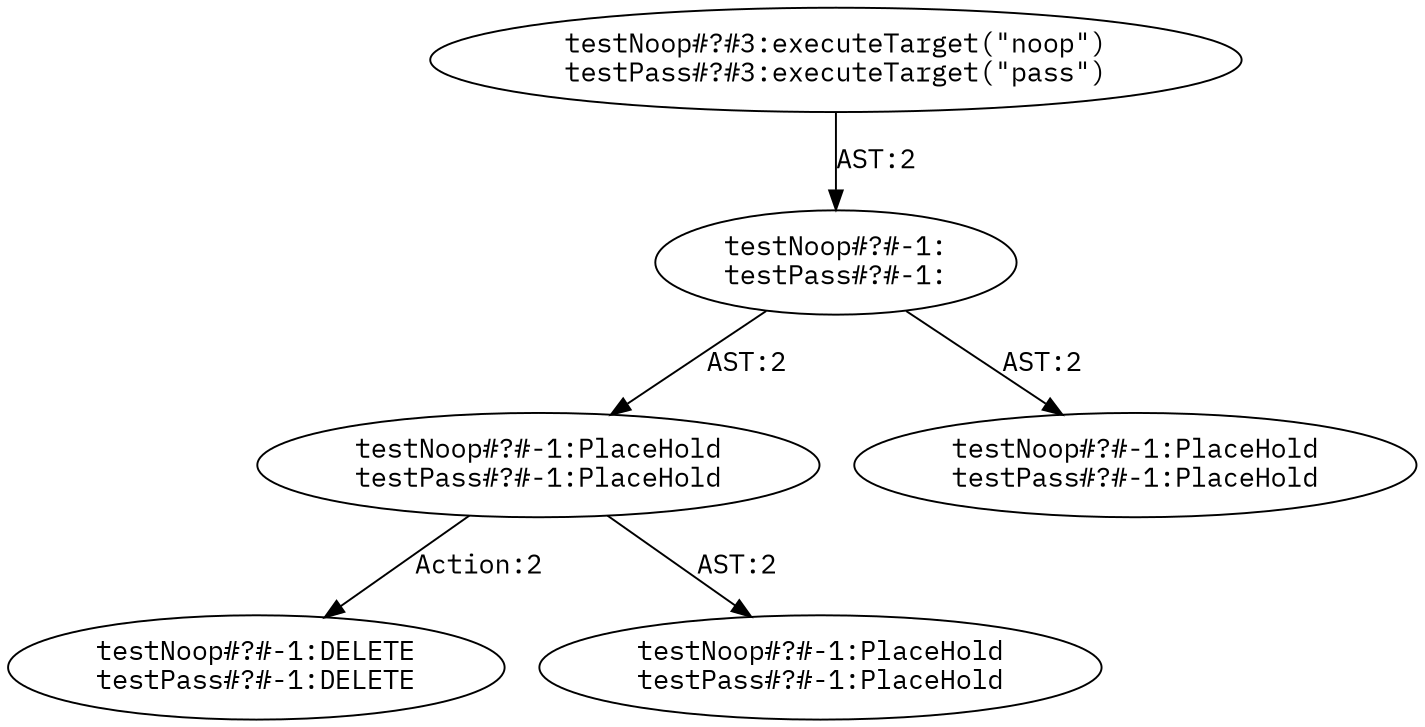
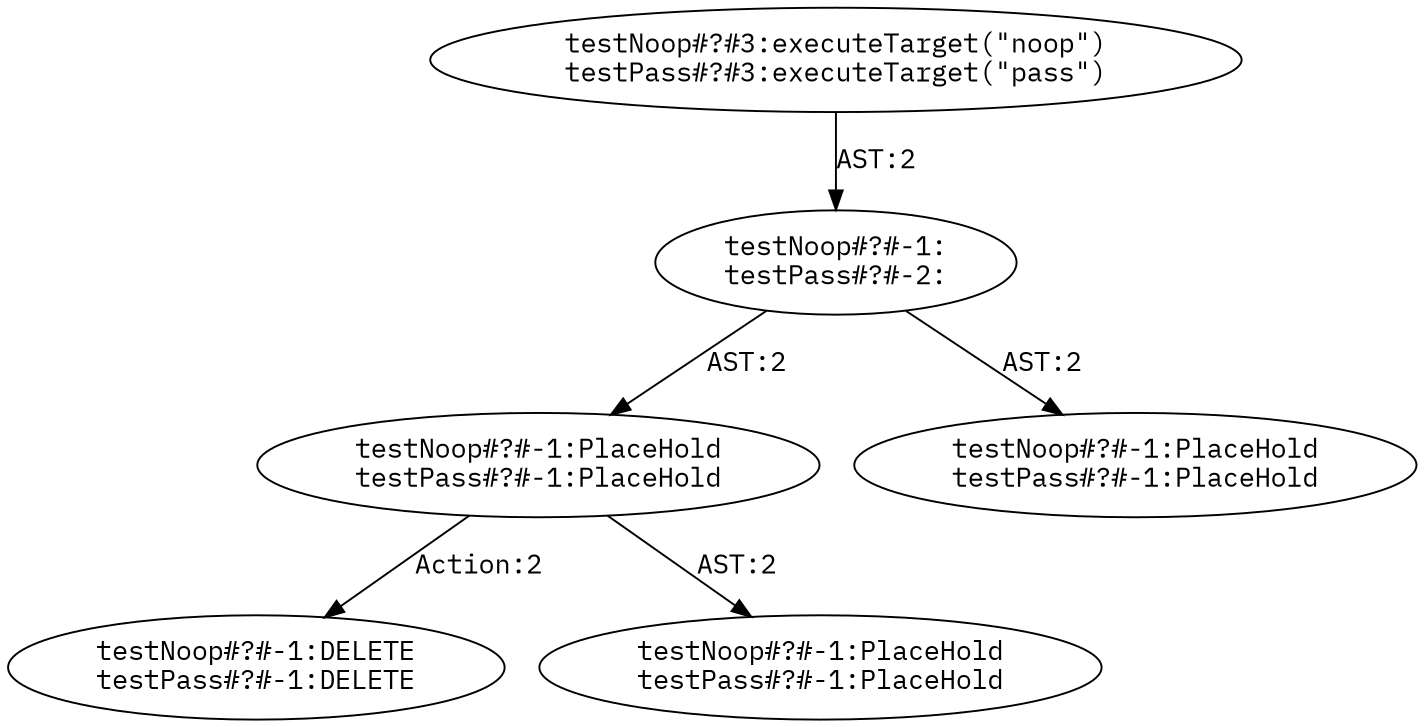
(836, 262) -> (836, 262)
